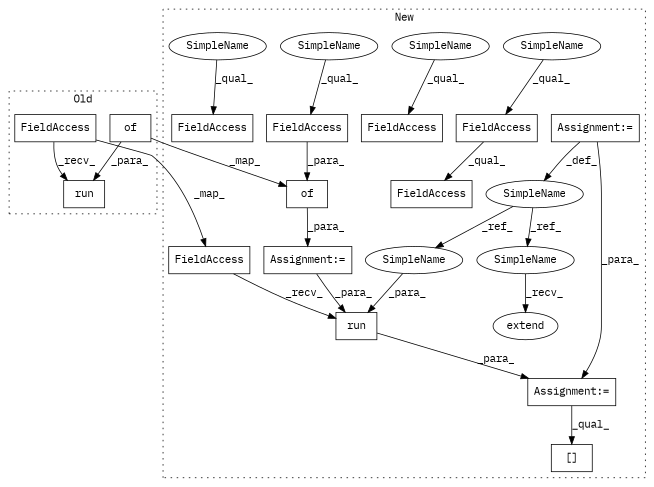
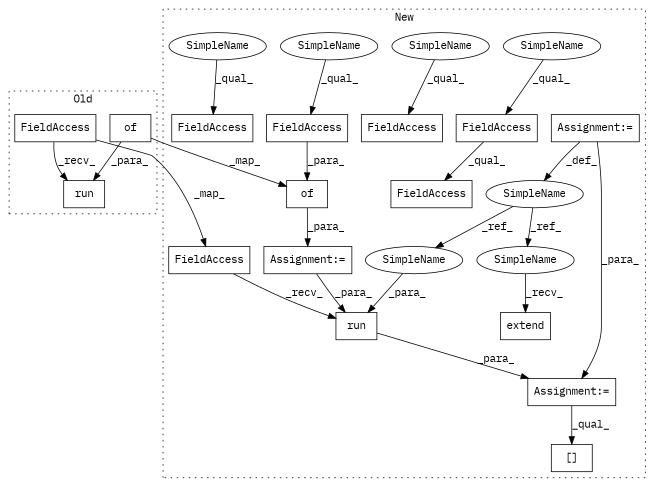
(526, 326) -> (526, 326)
